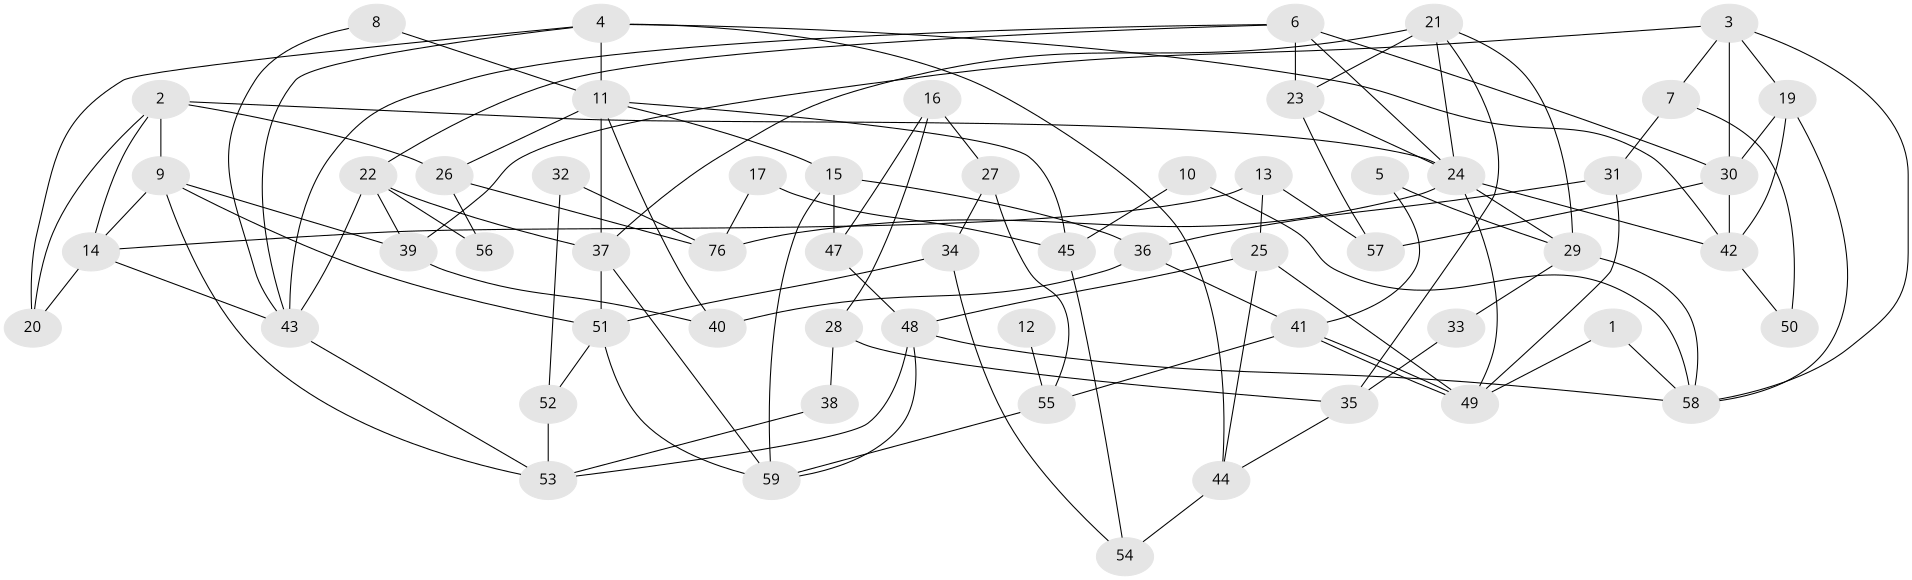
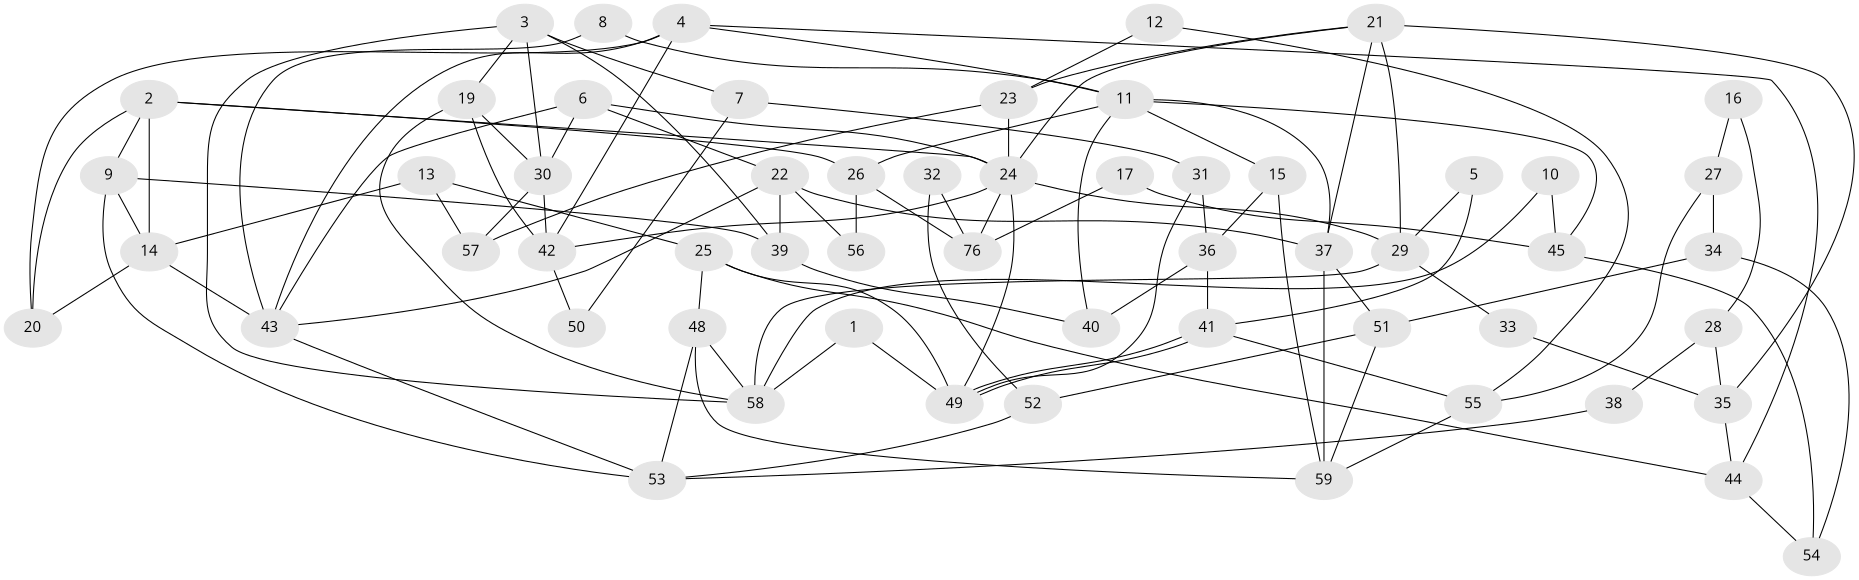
(1295, 61) -> (1082, 61)
(834, 252) -> none
(373, 272) -> none
